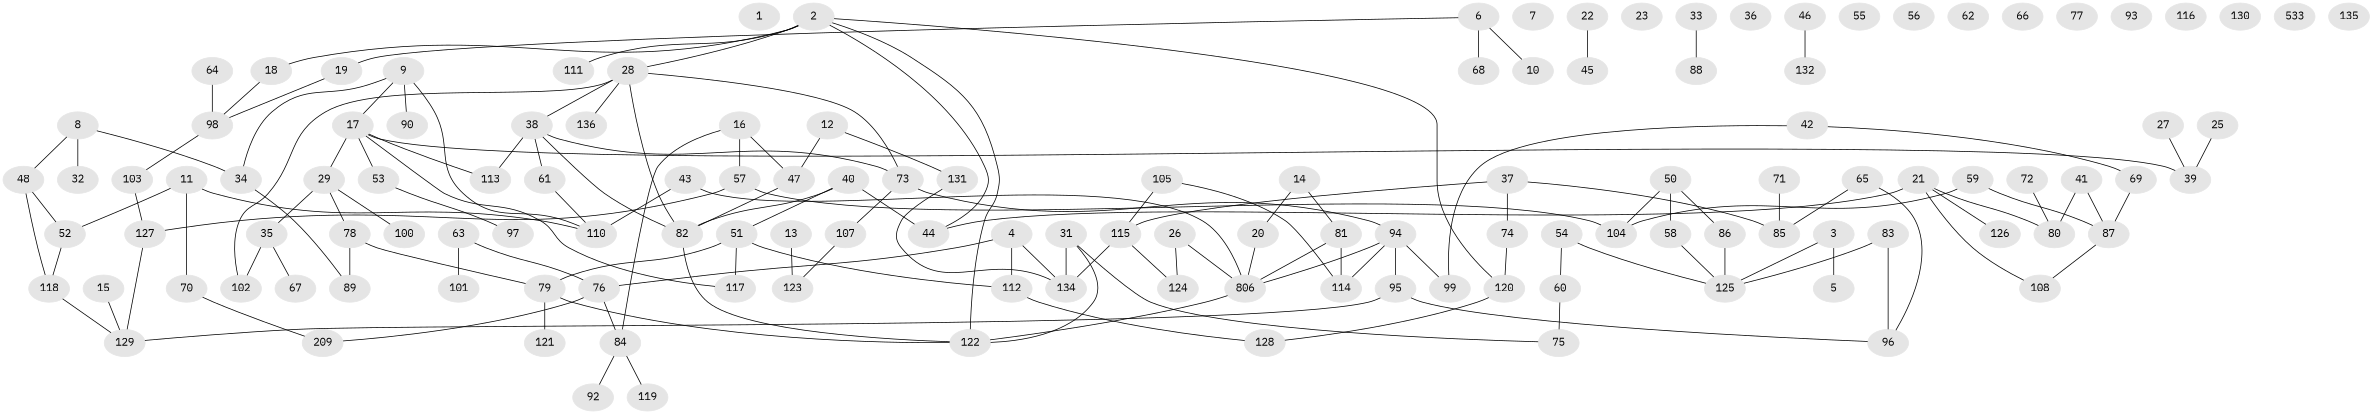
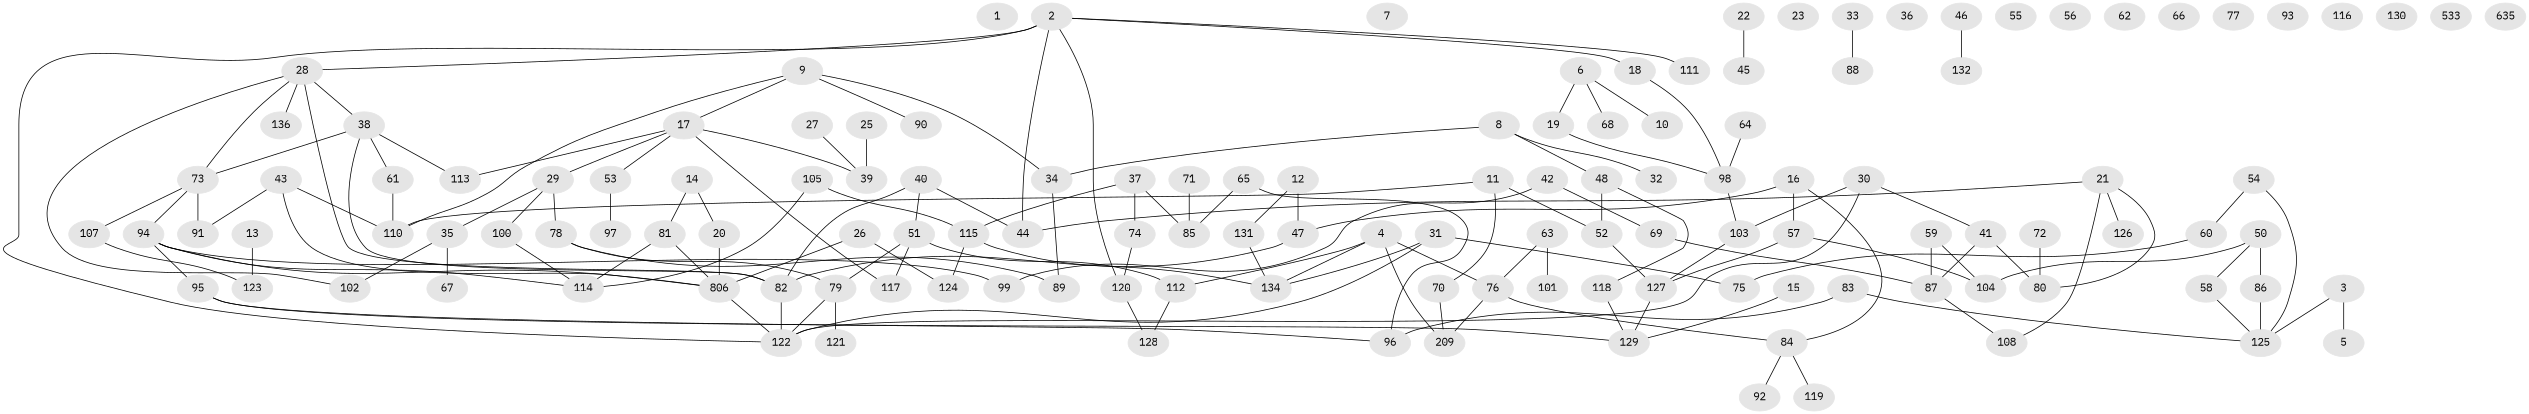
(2349, 17) -> (2505, 17)
none -> (1864, 180)
none -> (198, 234)
none -> (537, 258)
(57, 261) -> (1628, 261)
none -> (1407, 294)
